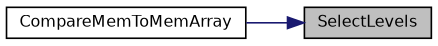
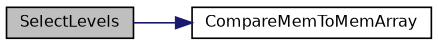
(267, 23) -> (155, 23)
